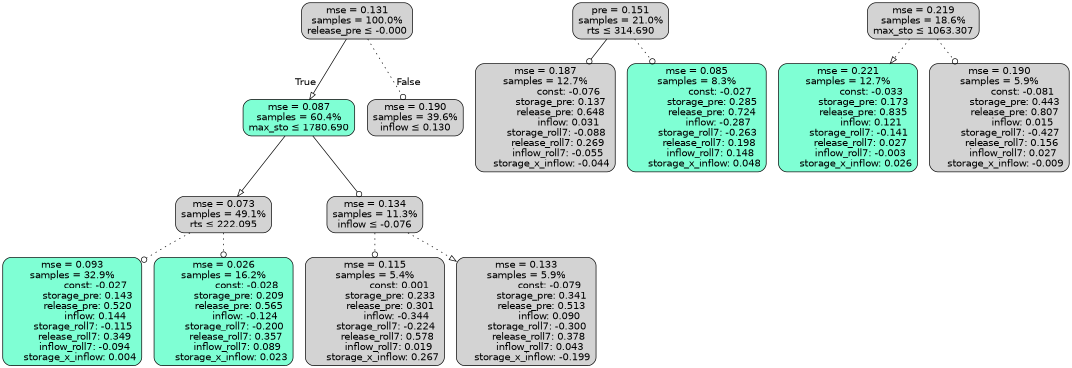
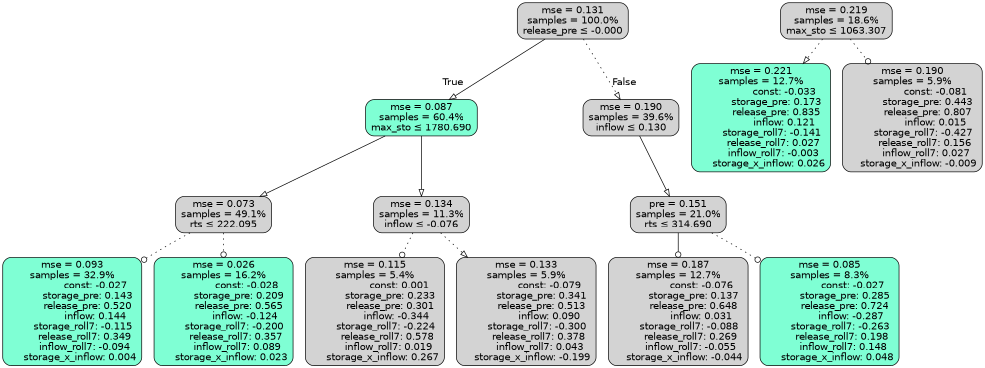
(385, 67) -> (600, 66)
none -> (653, 163)
(335, 164) -> (421, 163)
